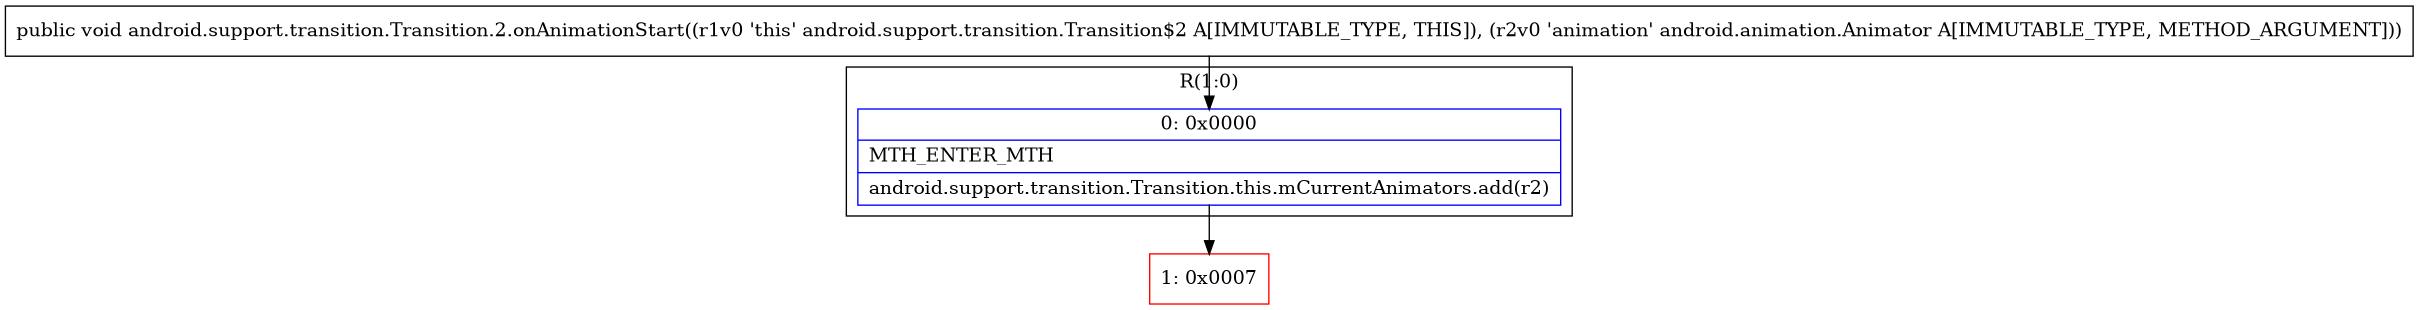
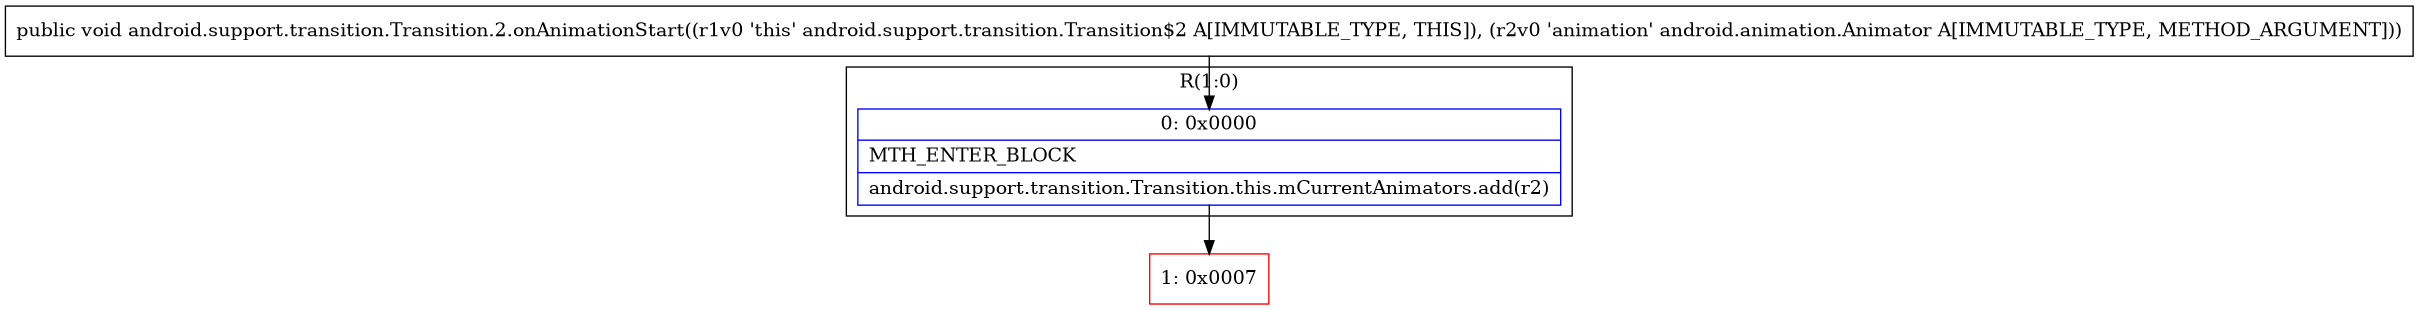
(961, 156) -> (973, 156)
